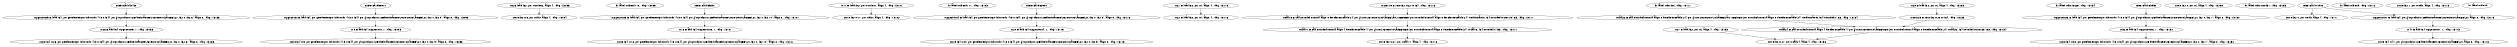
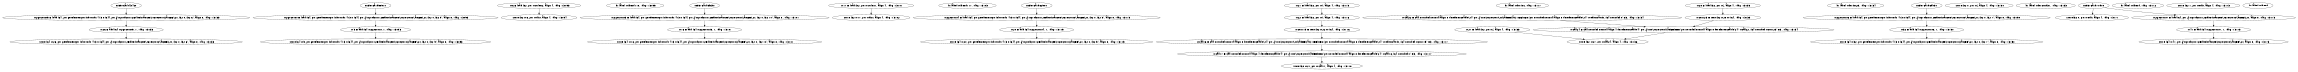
none -> (1322, 23)
